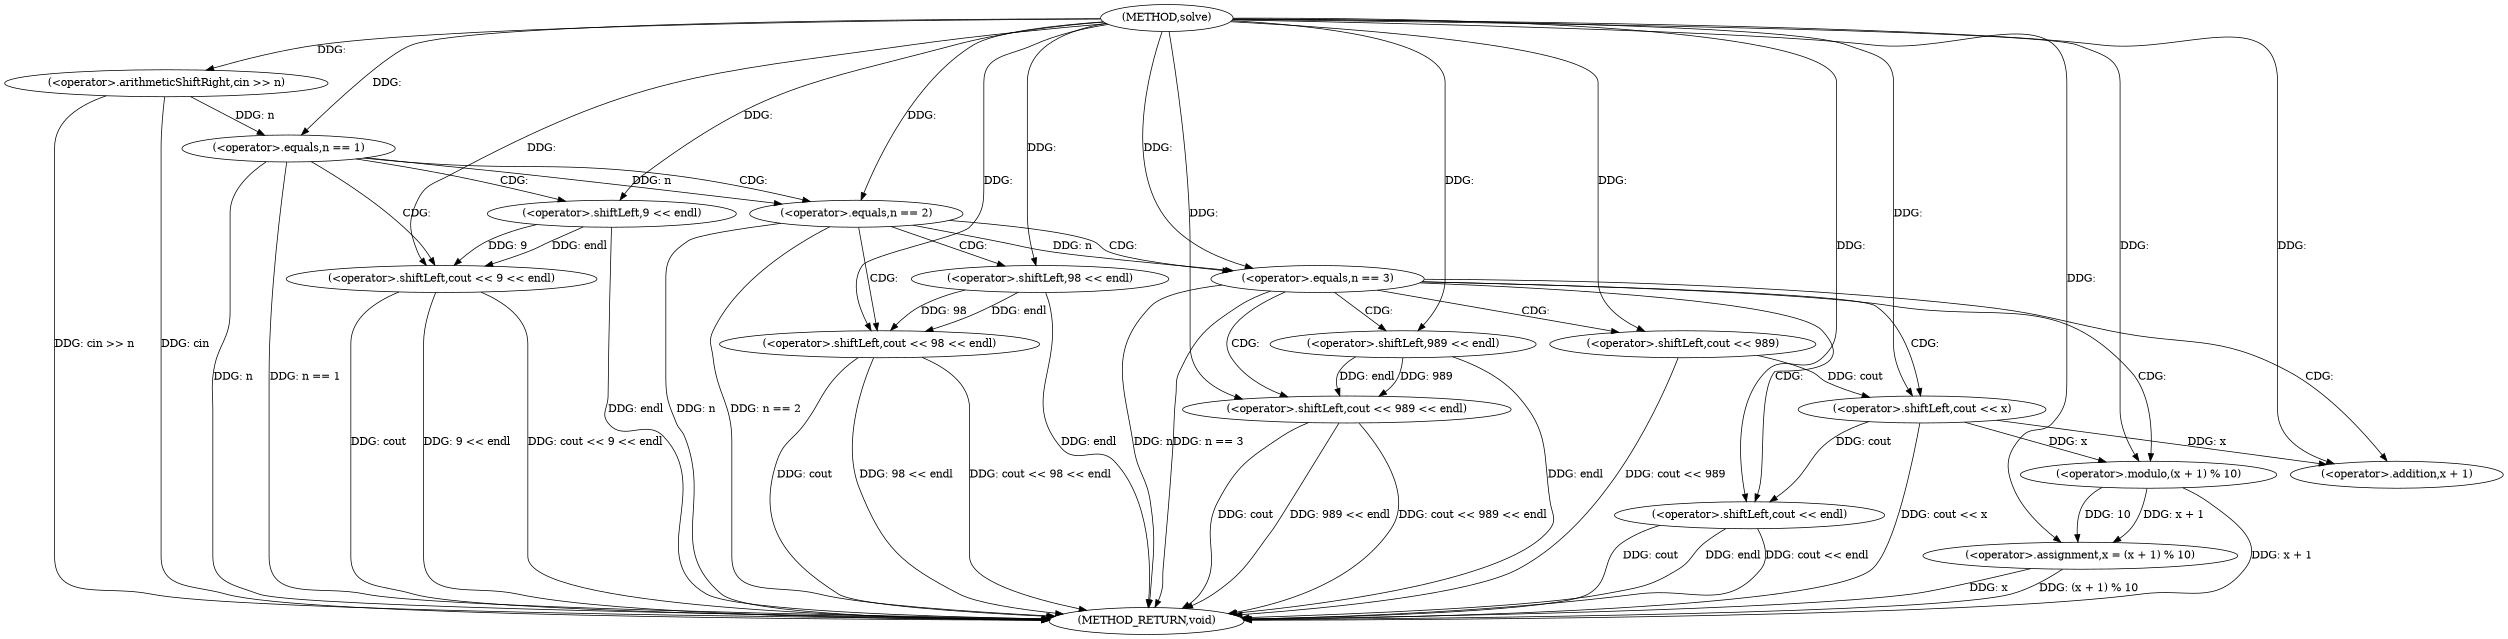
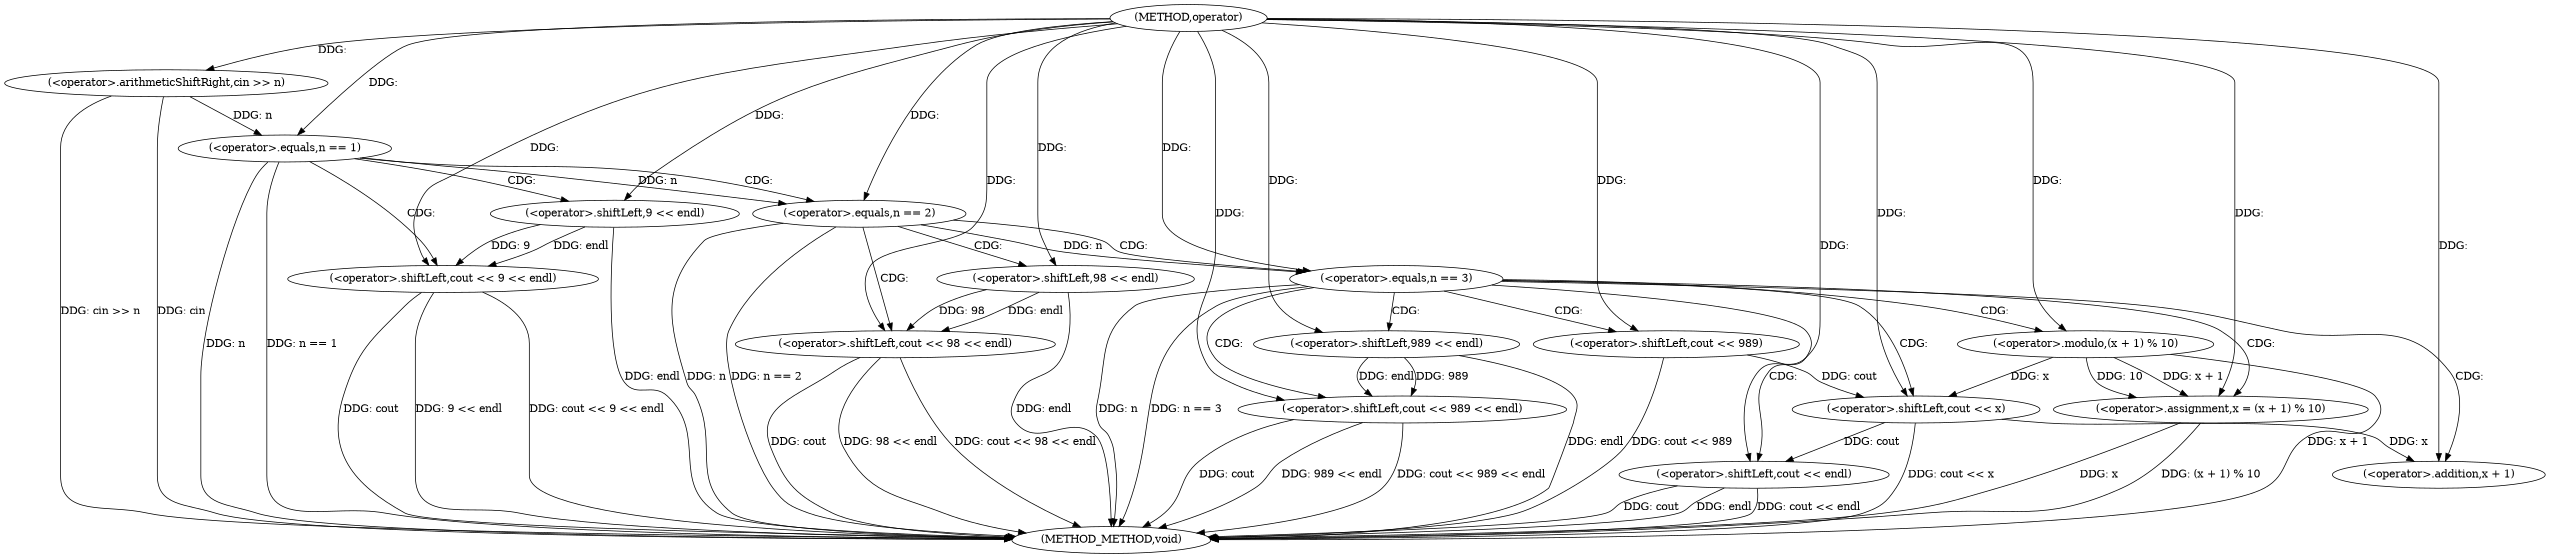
(1167, 18) -> (1189, 18)
none -> (1900, 292)
(2032, 441) -> (2004, 376)
(1147, 621) -> (1111, 540)
